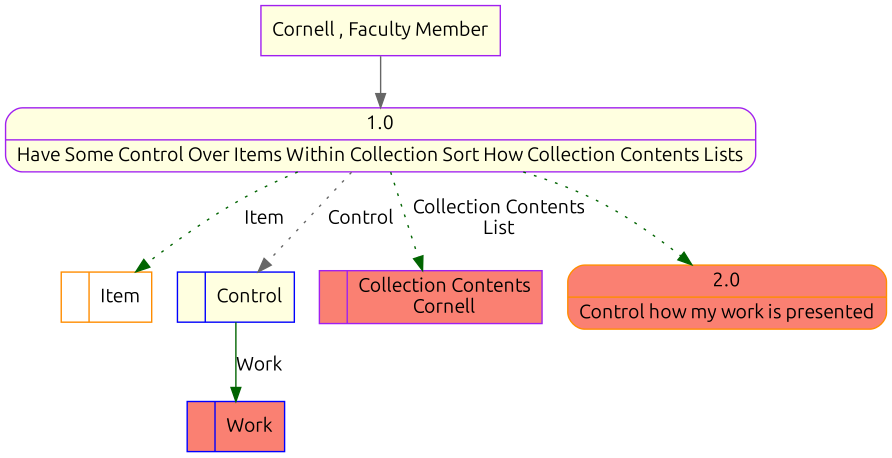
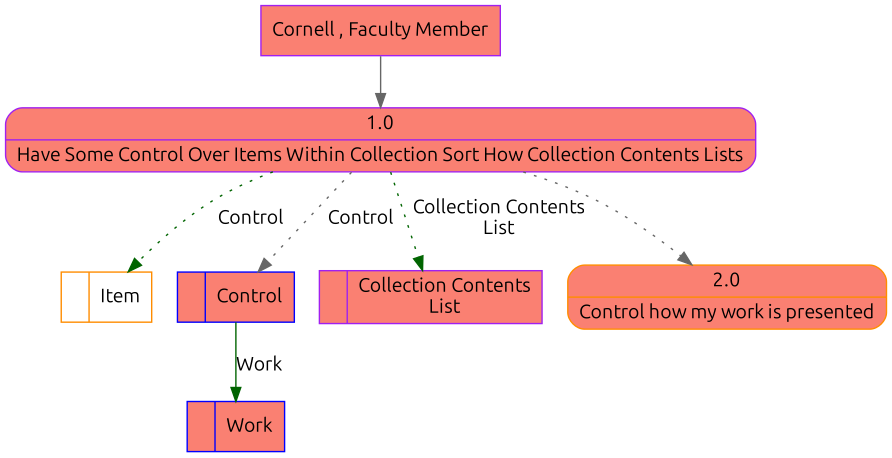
(381, 31) -> (381, 31)
(381, 140) -> (381, 140)
(606, 206) -> (606, 206)
(264, 218) -> (251, 218)
(236, 297) -> (236, 297)
(445, 307) -> (445, 307)
